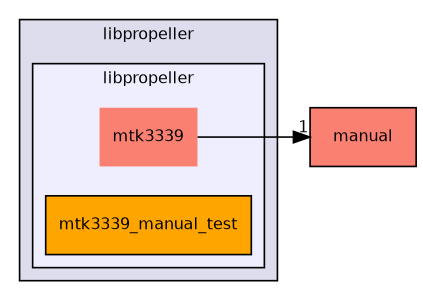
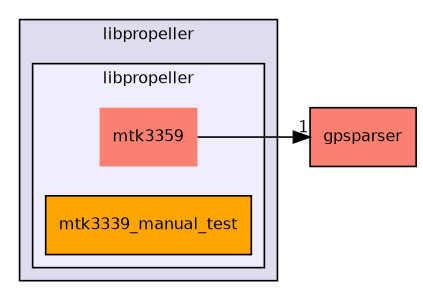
(149, 137) -> (149, 137)
(363, 137) -> (363, 137)
